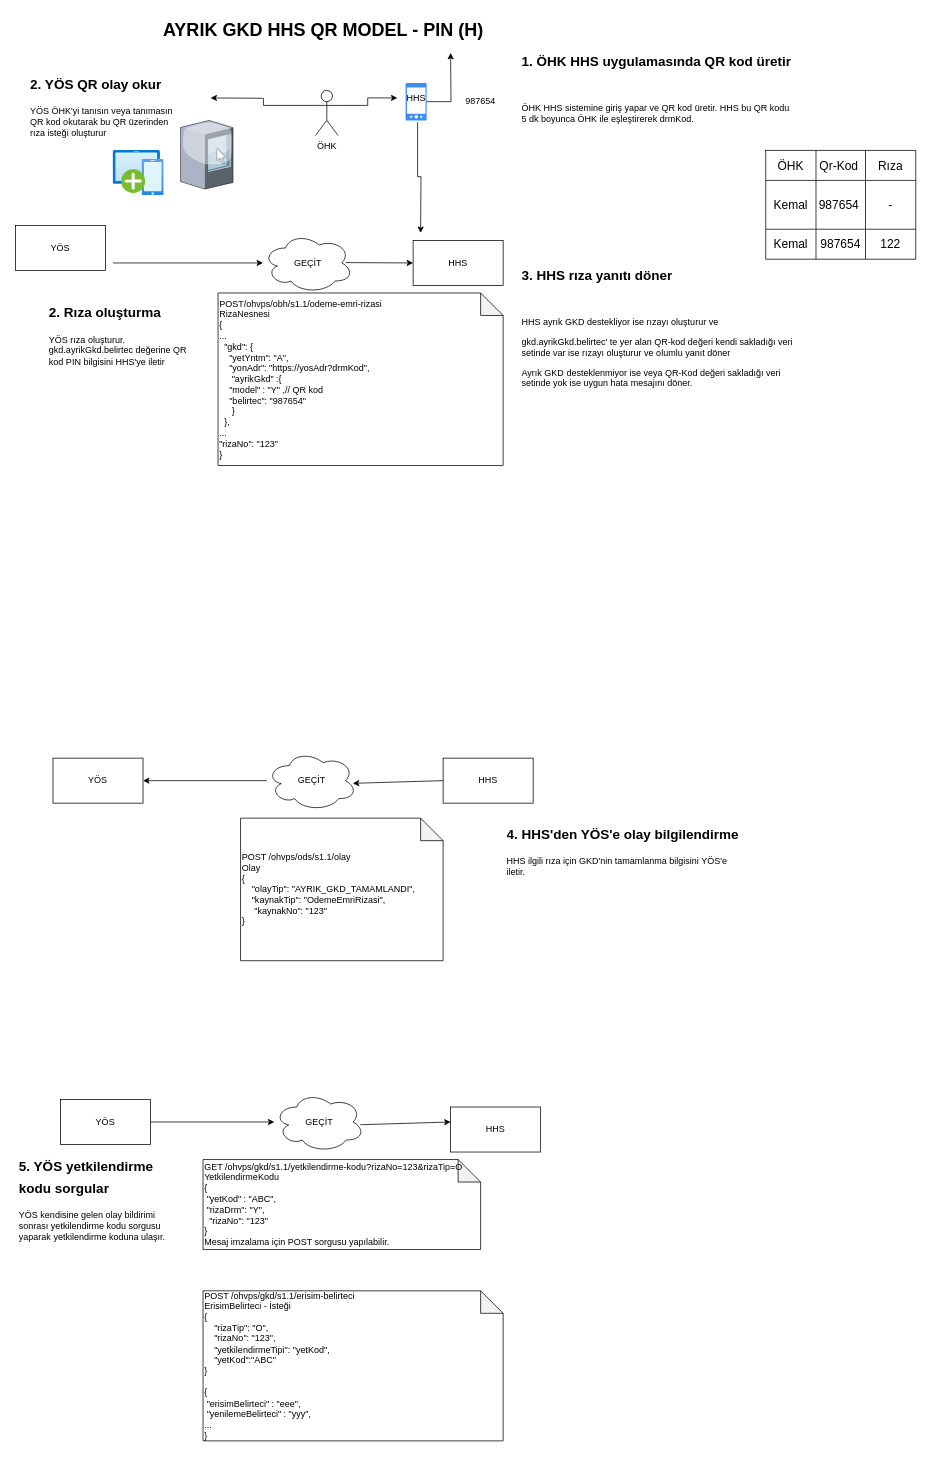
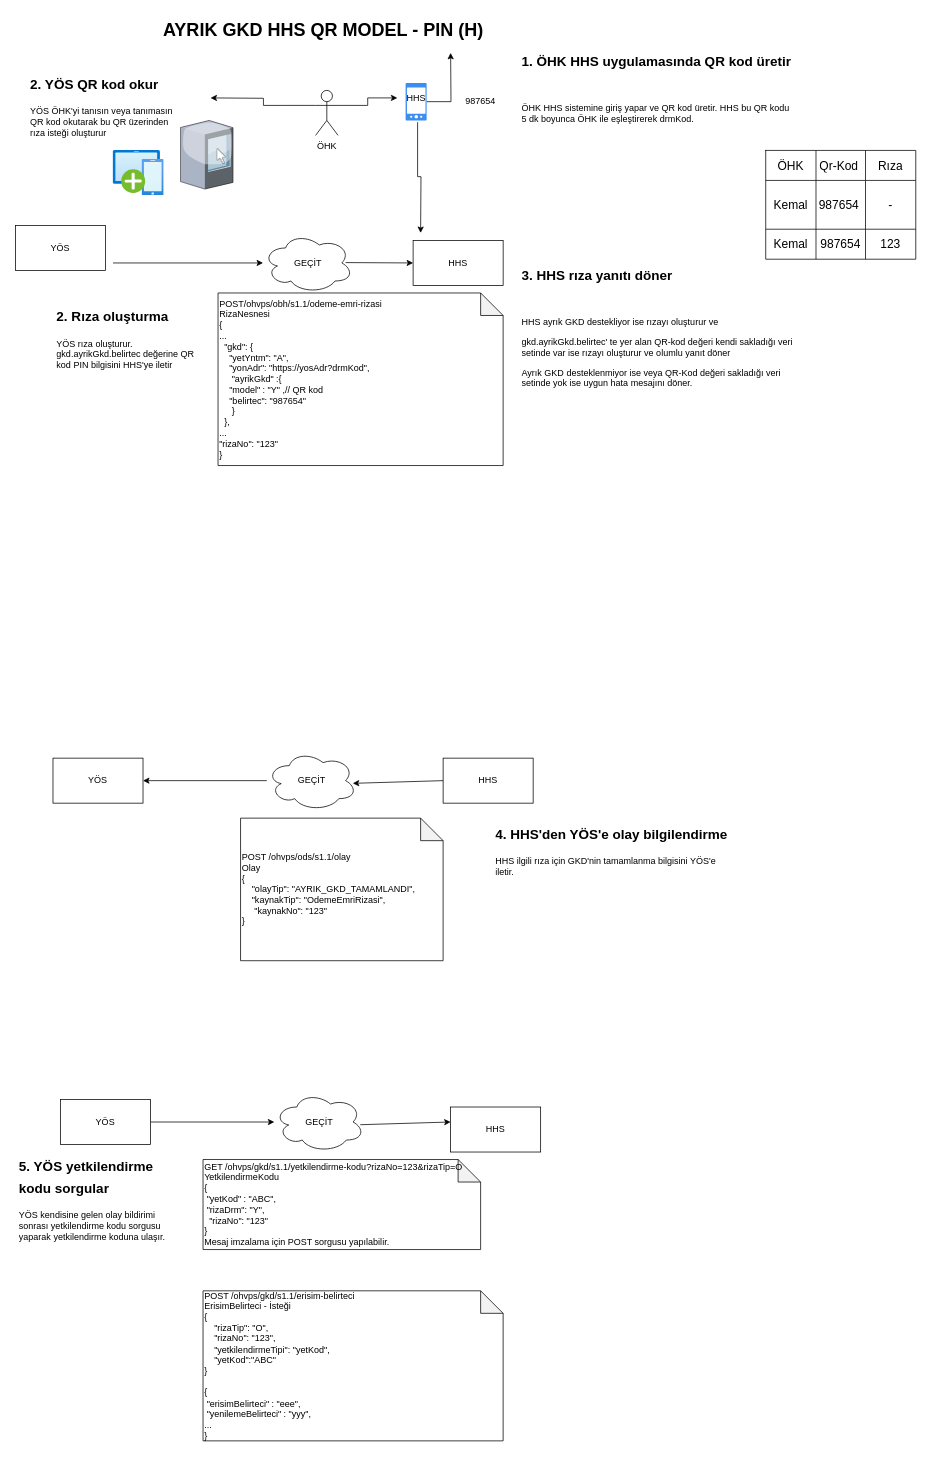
(106, 82) -> (106, 82)
(890, 244) -> (890, 244)
(124, 338) -> (132, 342)
(623, 870) -> (612, 870)
